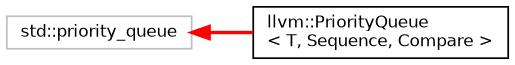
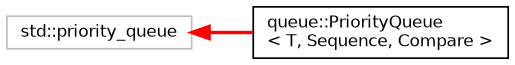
(381, 33) -> (381, 33)
